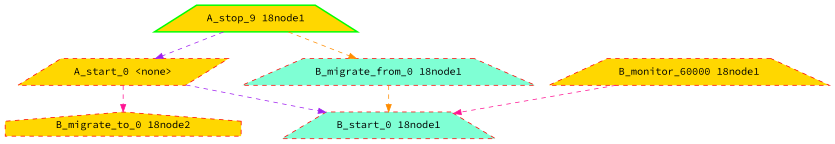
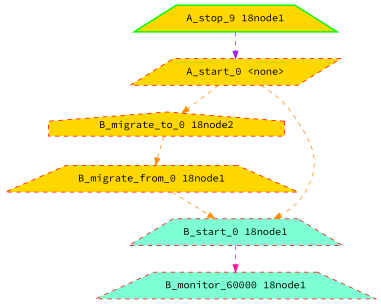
(319, 44) -> (161, 147)
(389, 72) -> (152, 179)
(689, 72) -> (236, 286)
(123, 95) -> (203, 97)
(252, 98) -> (311, 147)
(539, 99) -> (236, 255)
